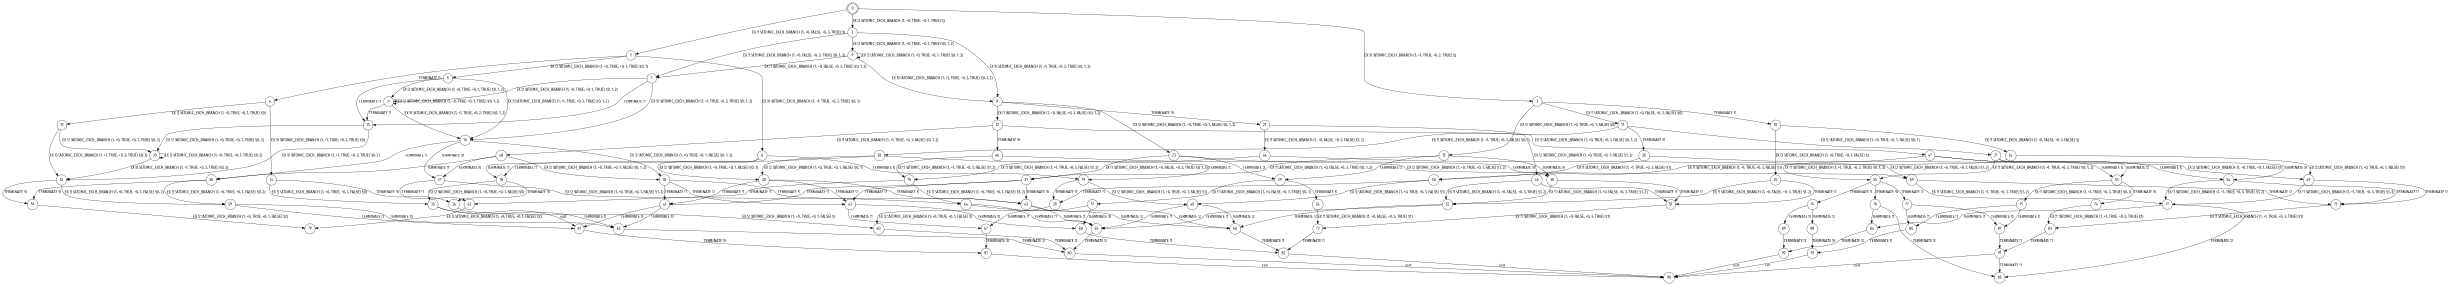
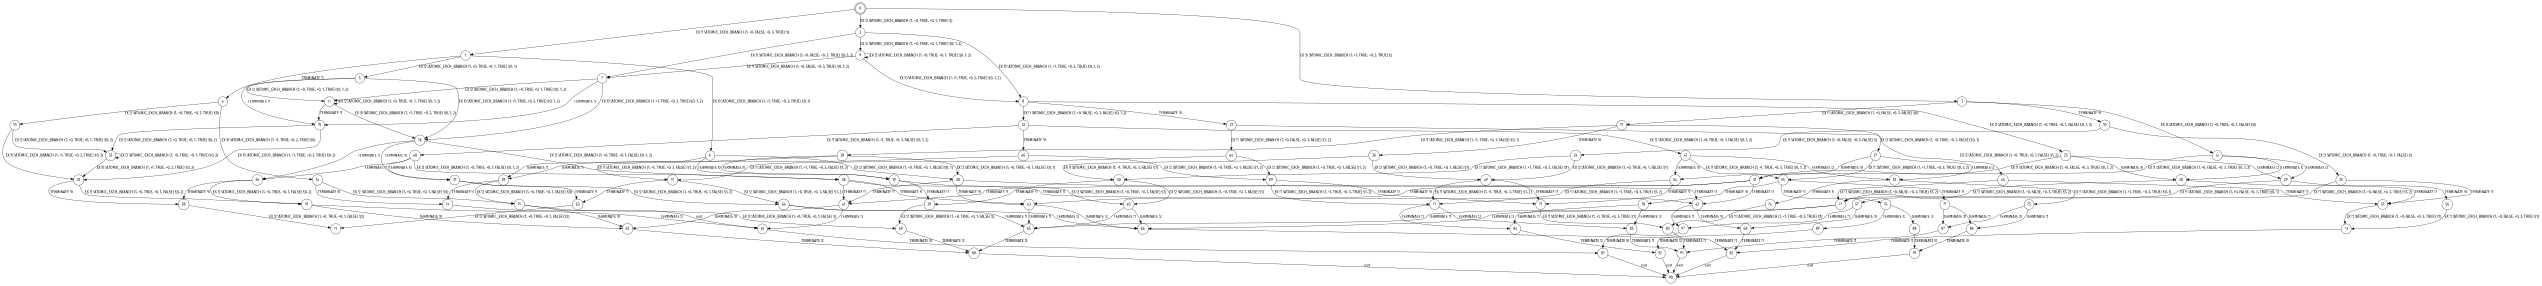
(986, 229) -> (1683, 229)
(2000, 264) -> (1648, 247)
